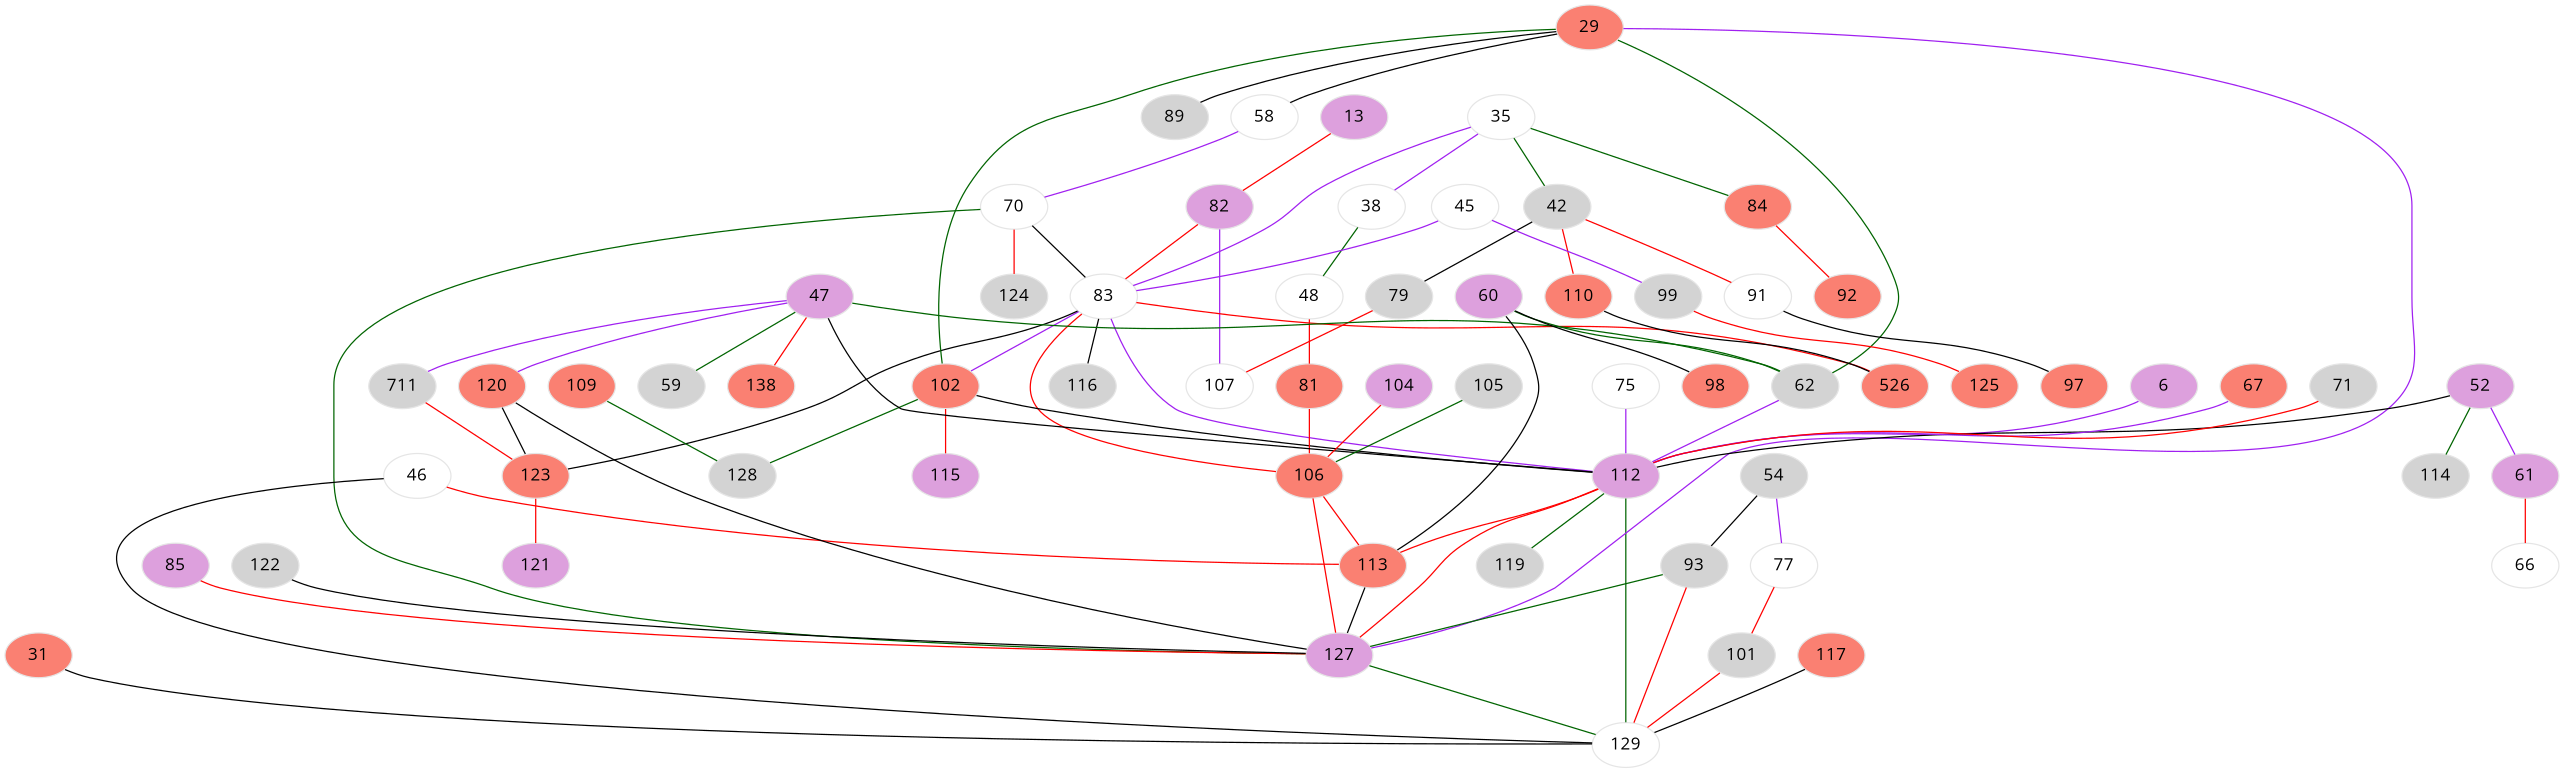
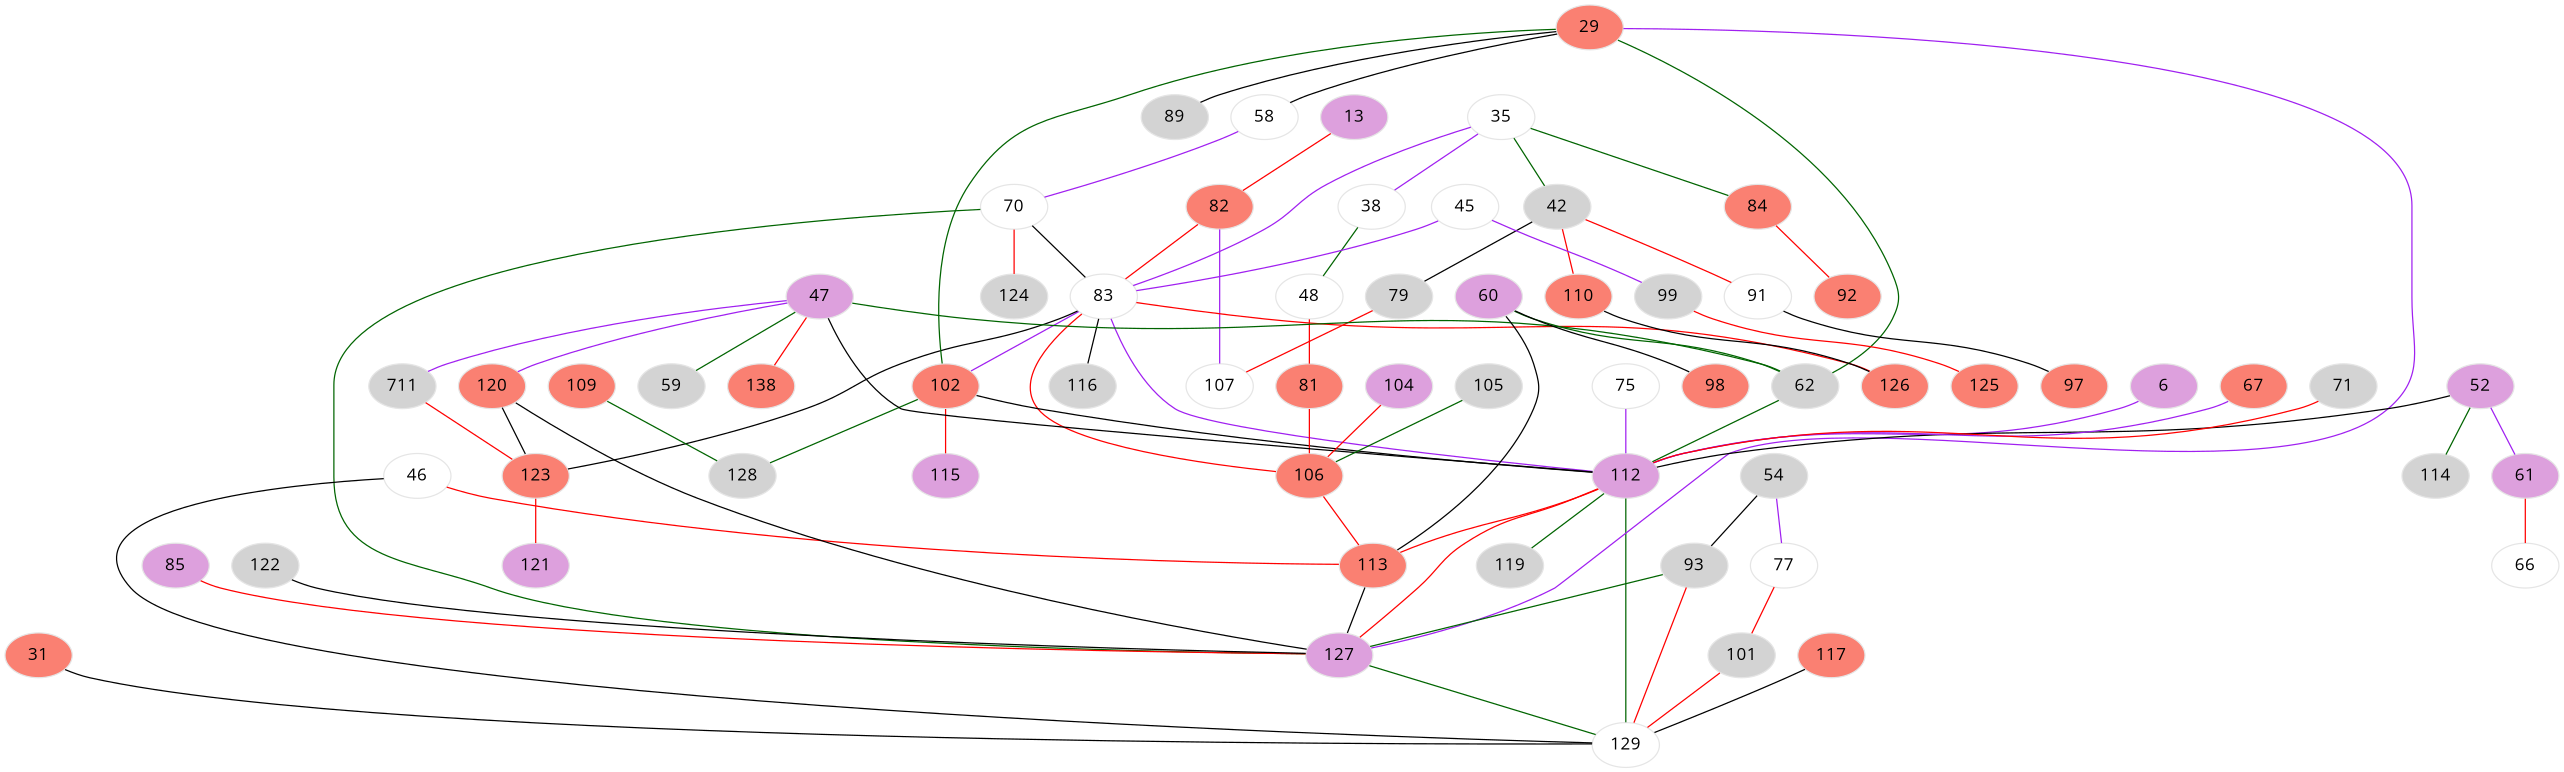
(1220, 207) -> (1220, 207)
(1895, 386) -> (1895, 386)
(1716, 431) -> (1716, 431)
(1325, 572) -> none
